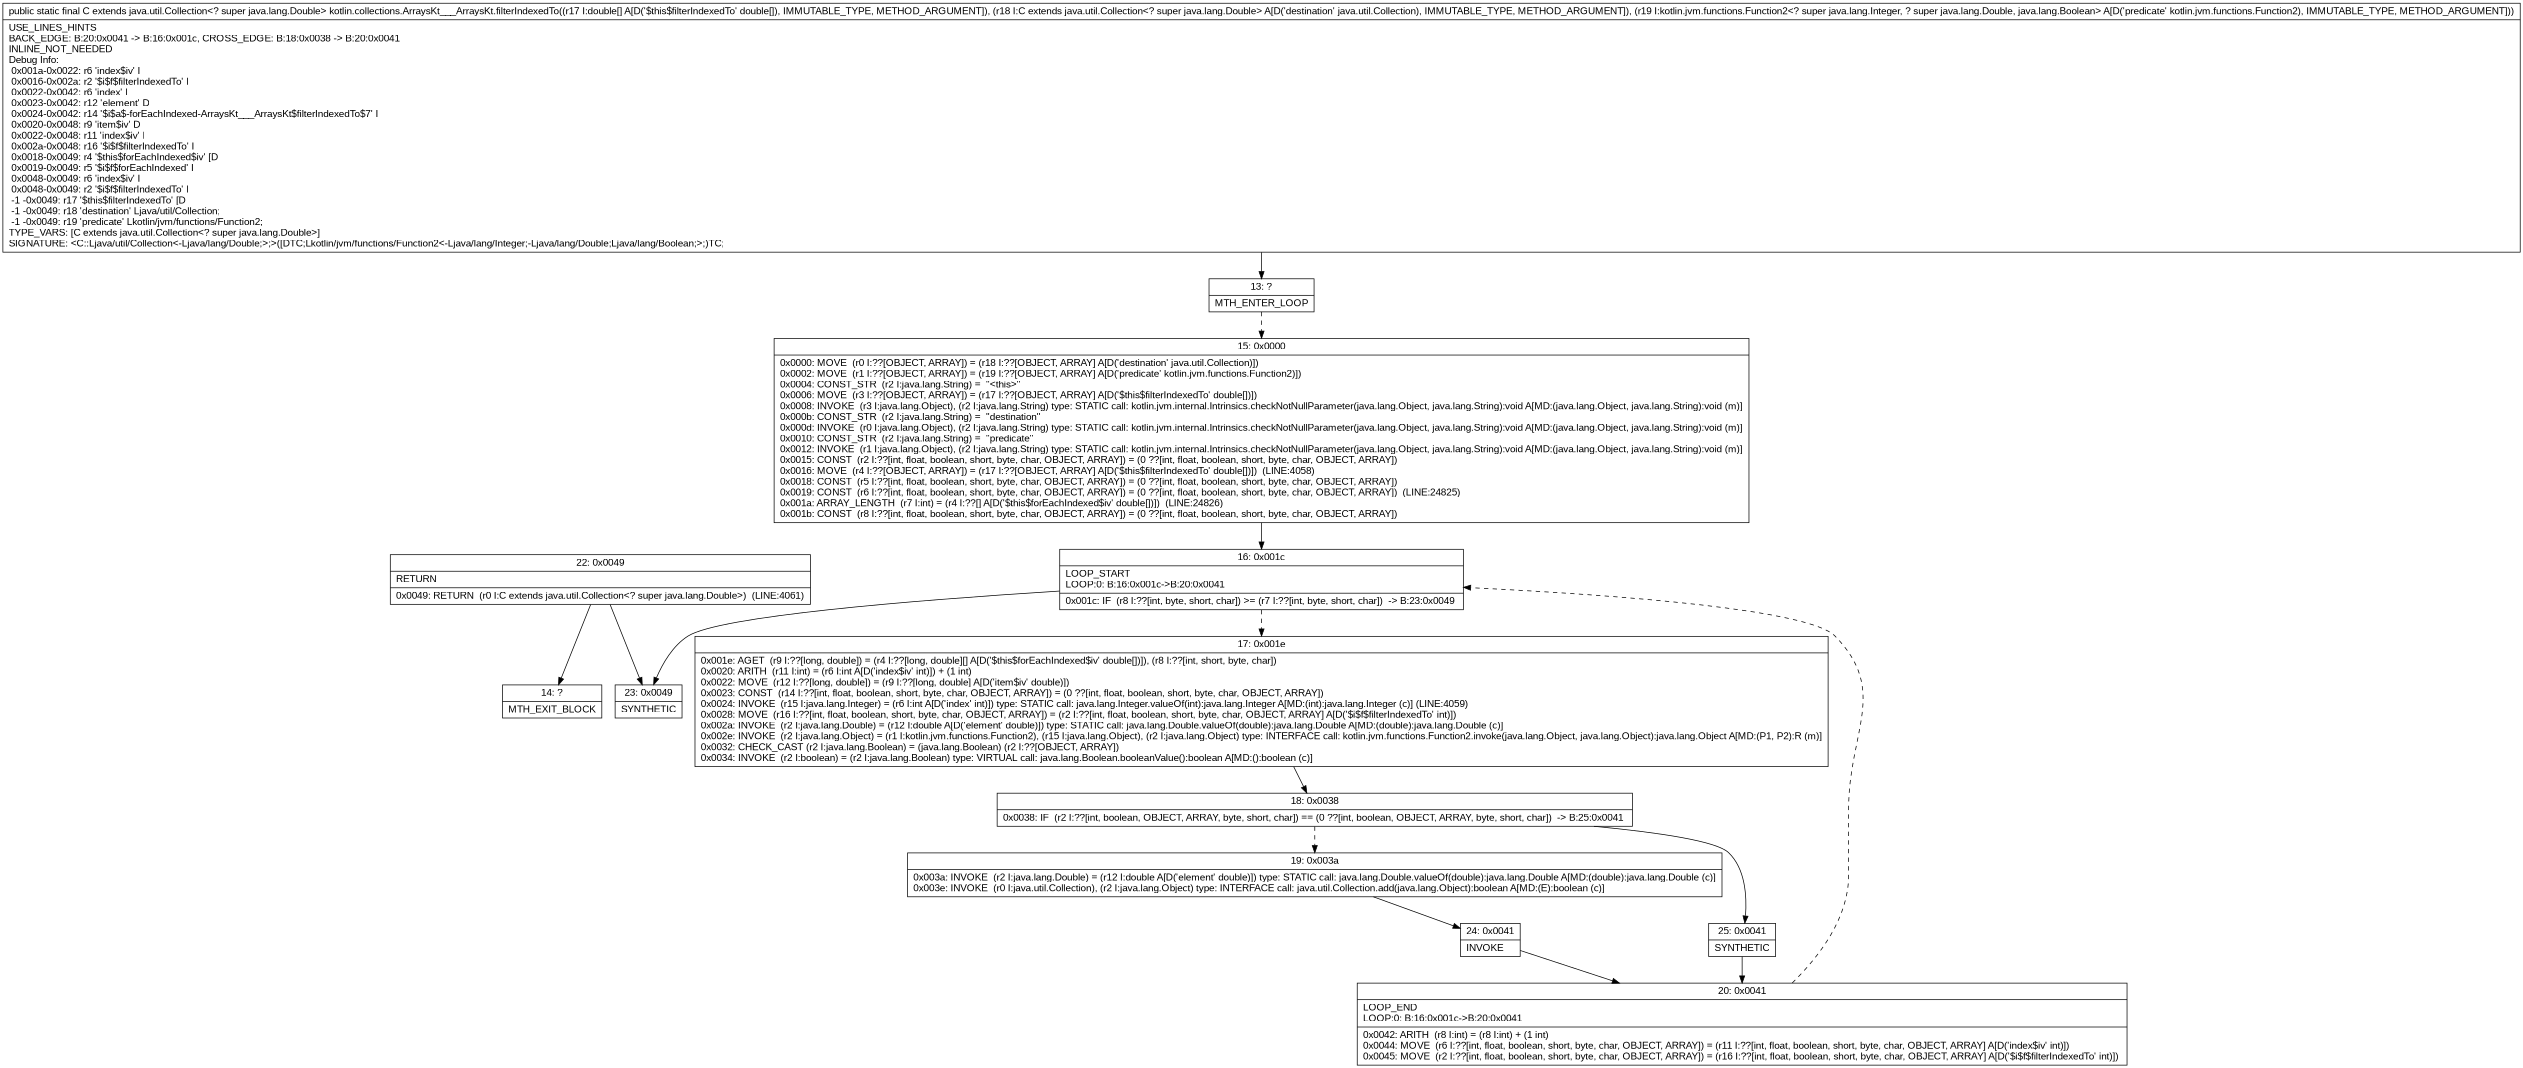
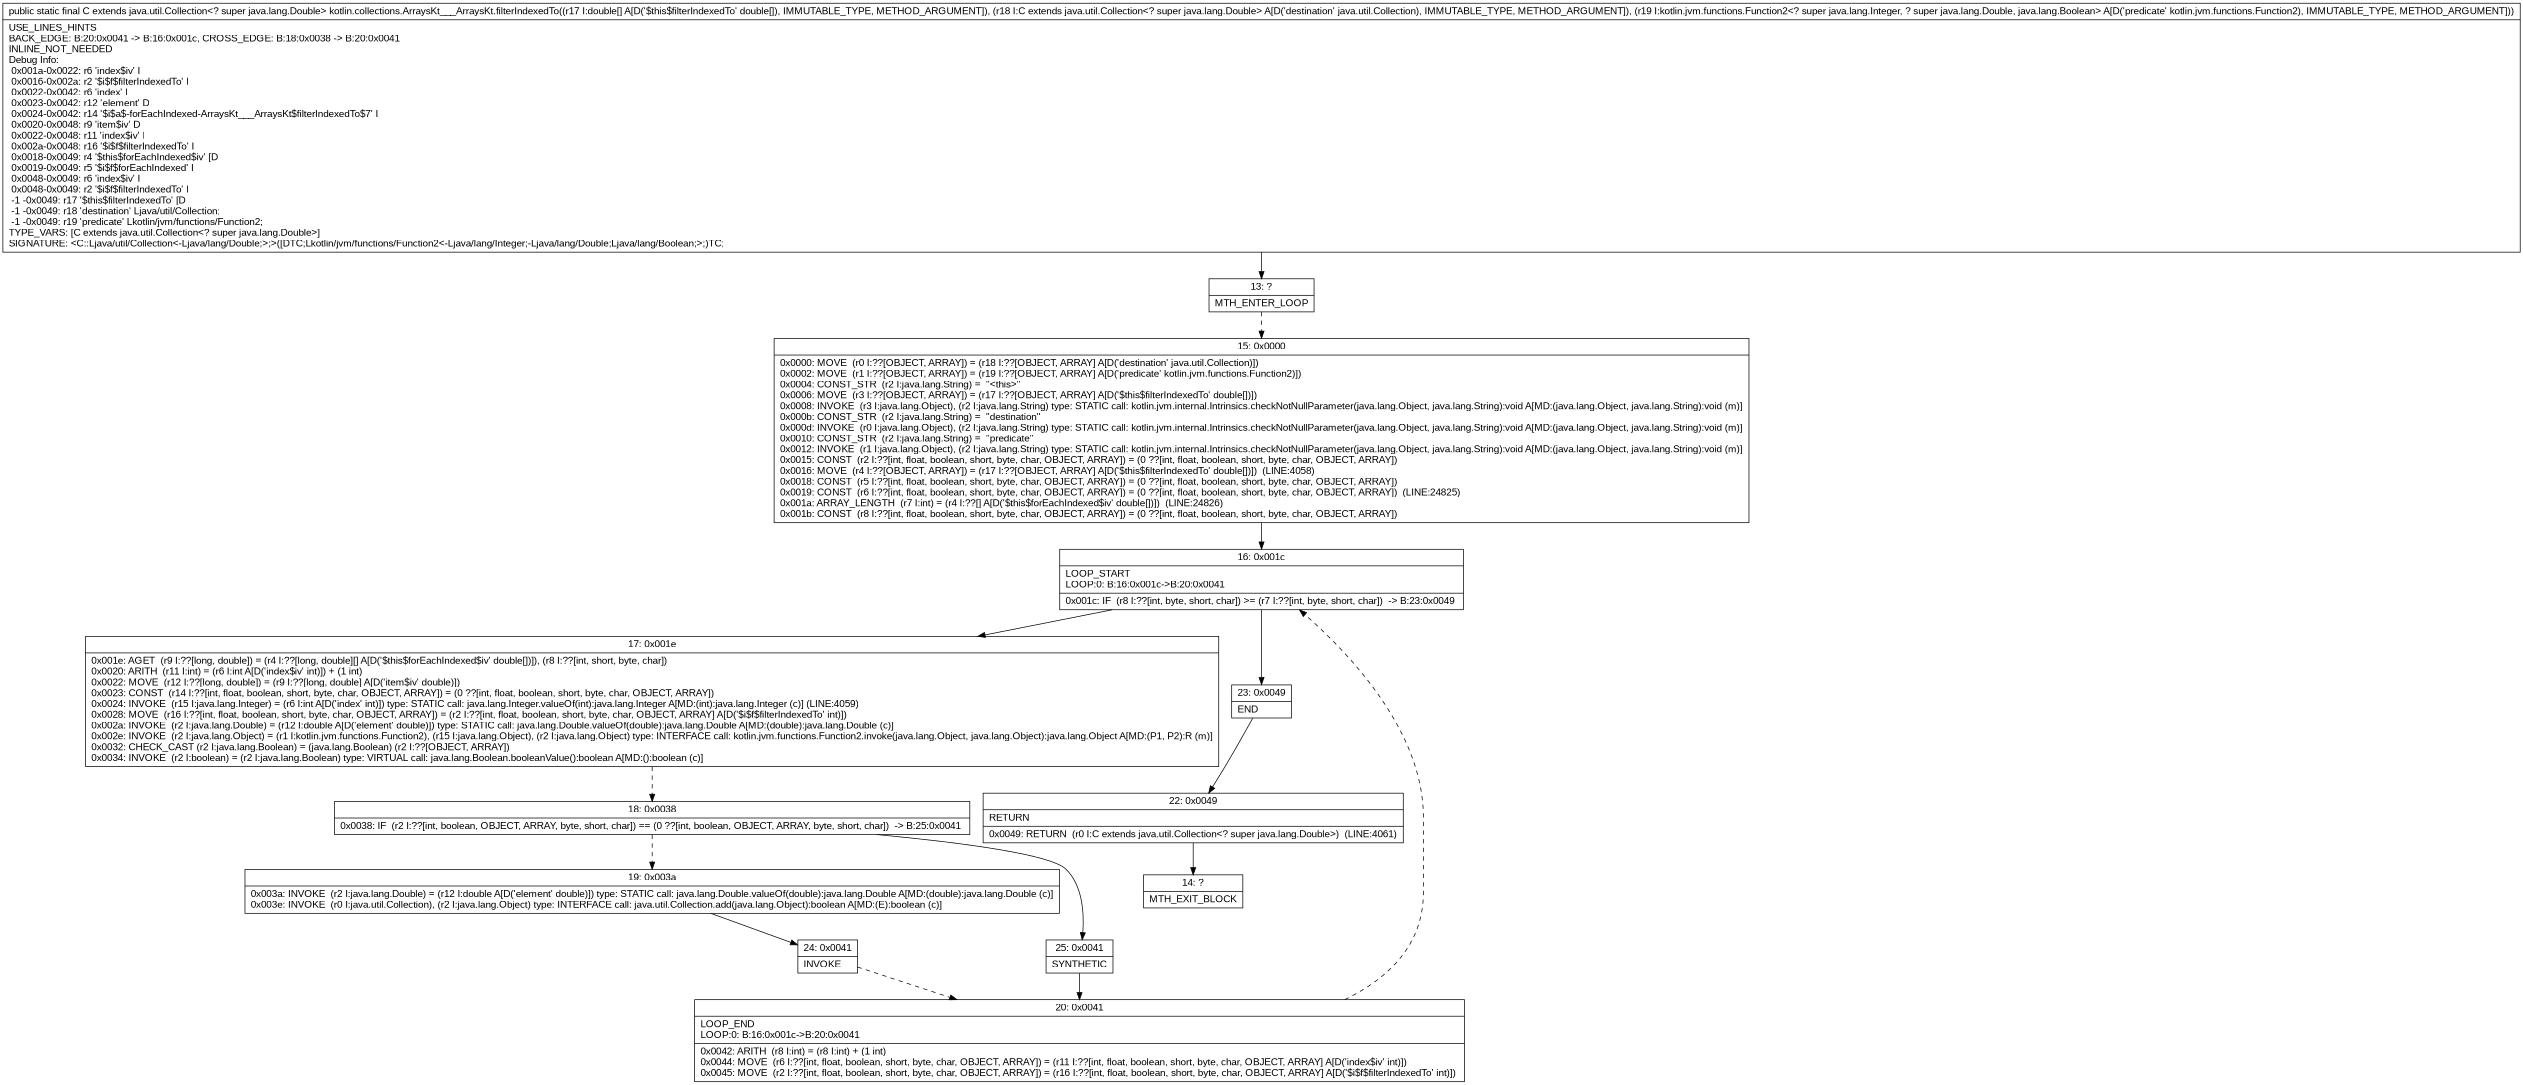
(1262, 619) -> (1049, 622)
(625, 641) -> (1233, 753)
(649, 709) -> (1248, 709)
(1299, 777) -> (652, 780)
(1566, 966) -> (904, 982)
